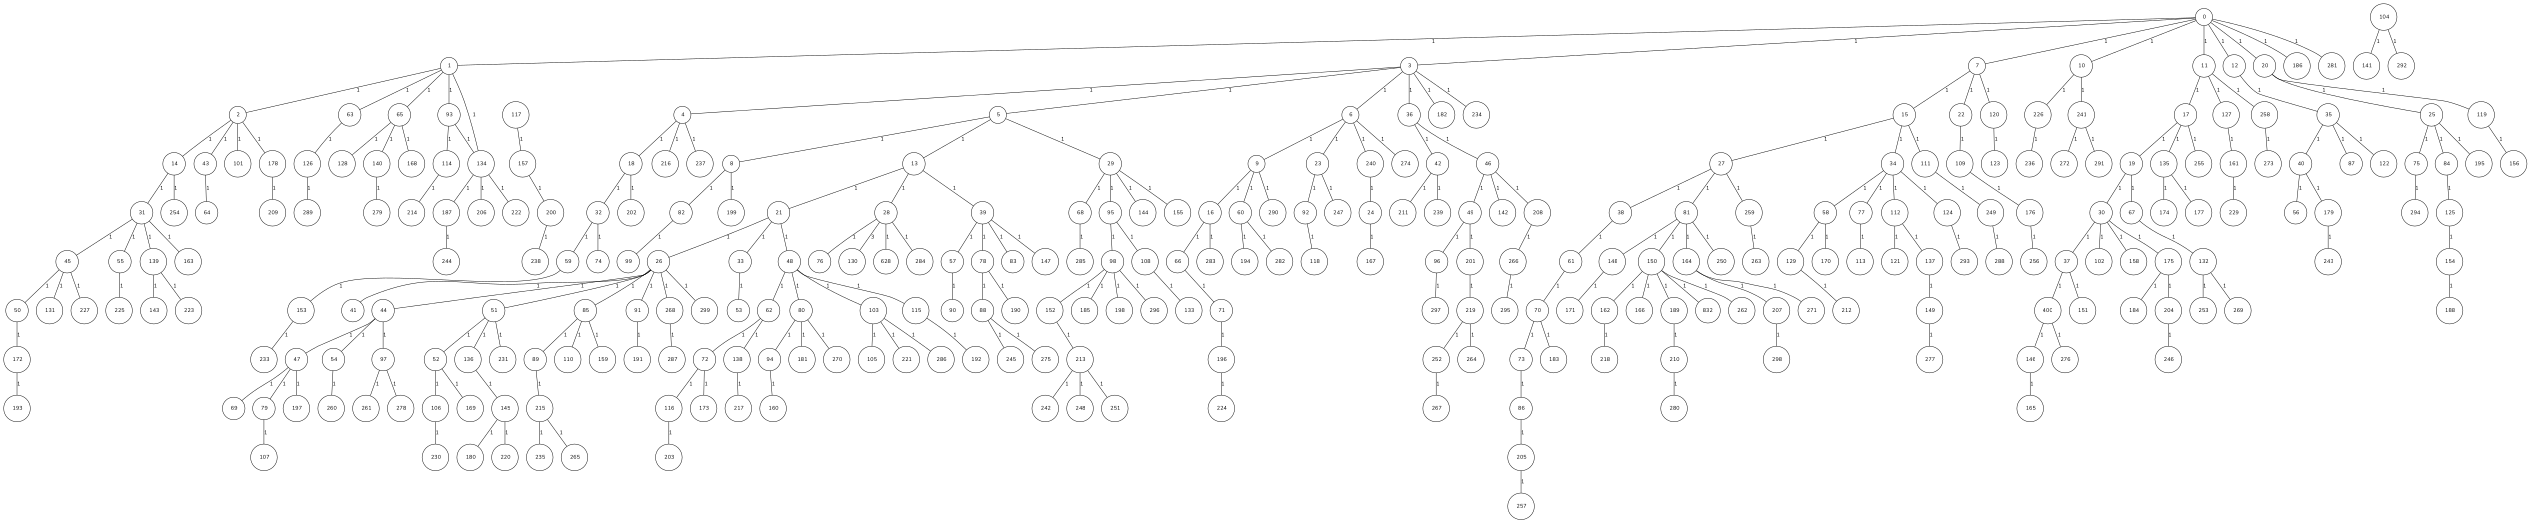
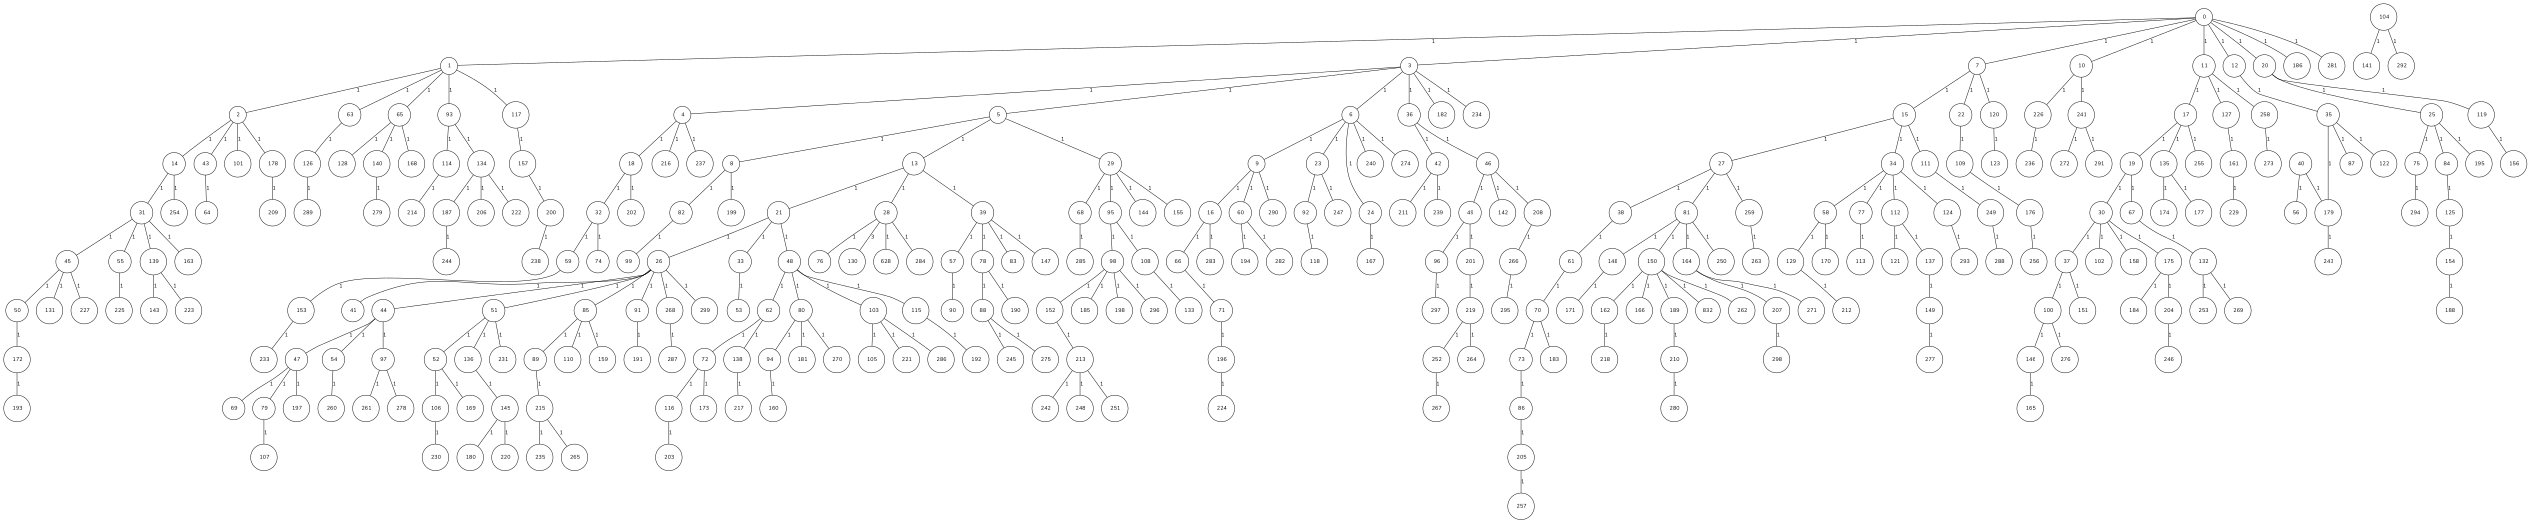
(468, 111) -> (483, 85)
(2314, 139) -> (2328, 163)
(1370, 189) -> (1347, 166)
(2048, 311) -> (2048, 311)
